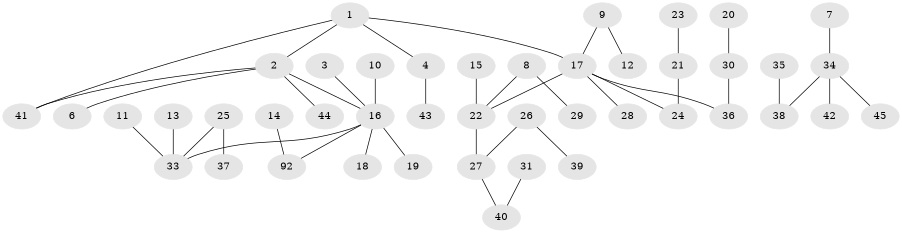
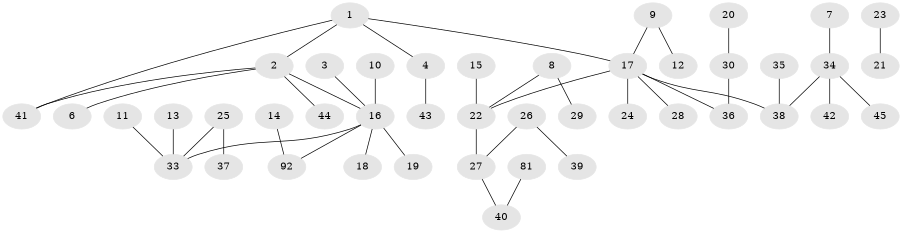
(678, 91) -> none
none -> (704, 91)
(527, 167) -> (527, 167)
